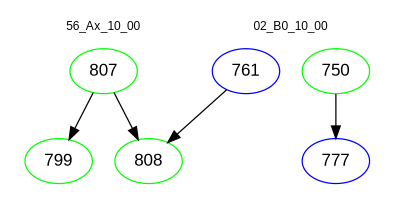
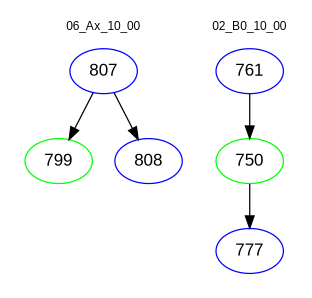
(104, 27) -> (104, 27)
(104, 71) -> (104, 71)
(211, 104) -> (250, 110)
(149, 161) -> (149, 161)
